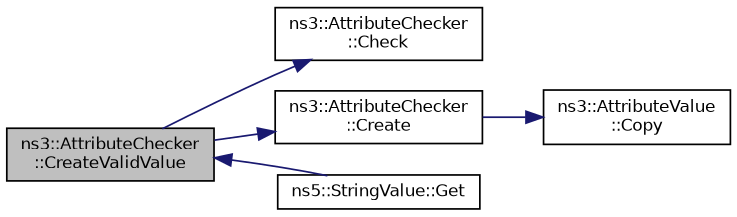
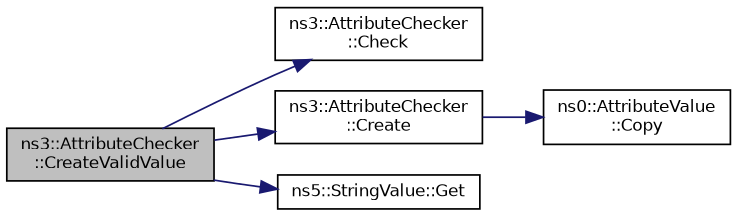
(637, 117) -> (637, 117)
(280, 167) -> (237, 184)
